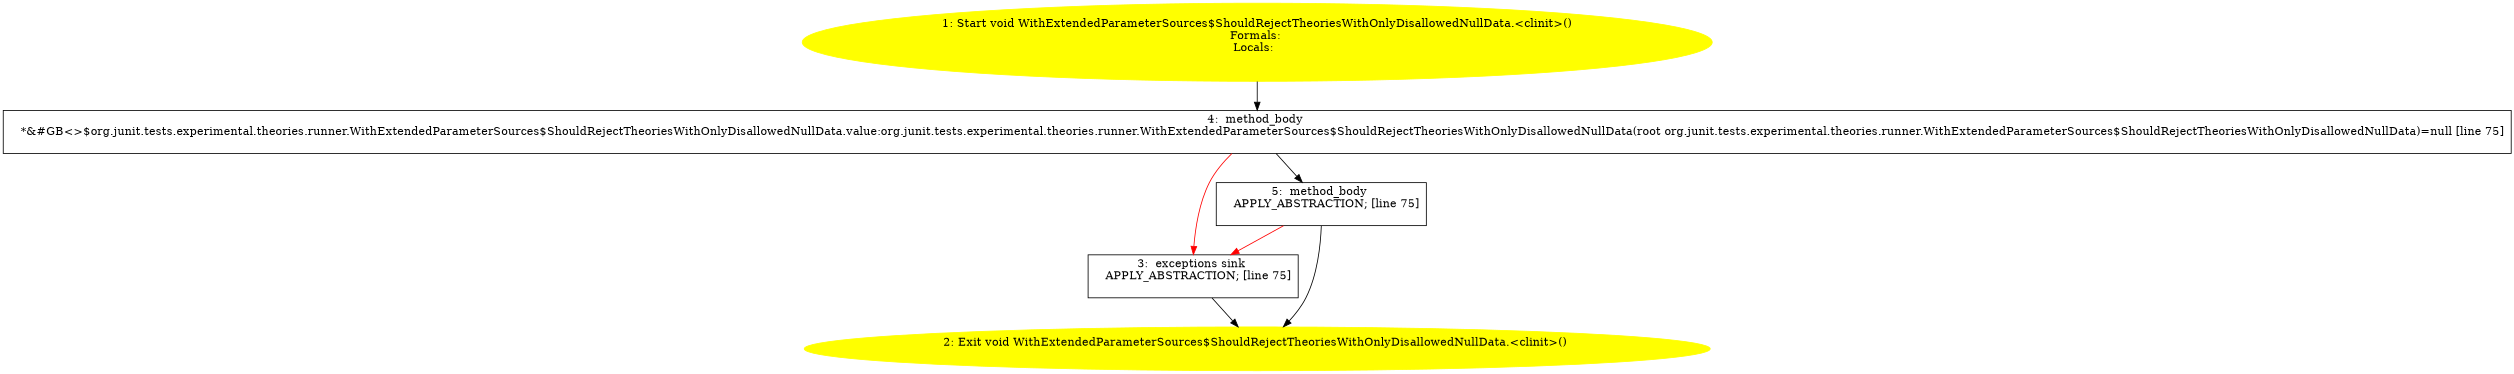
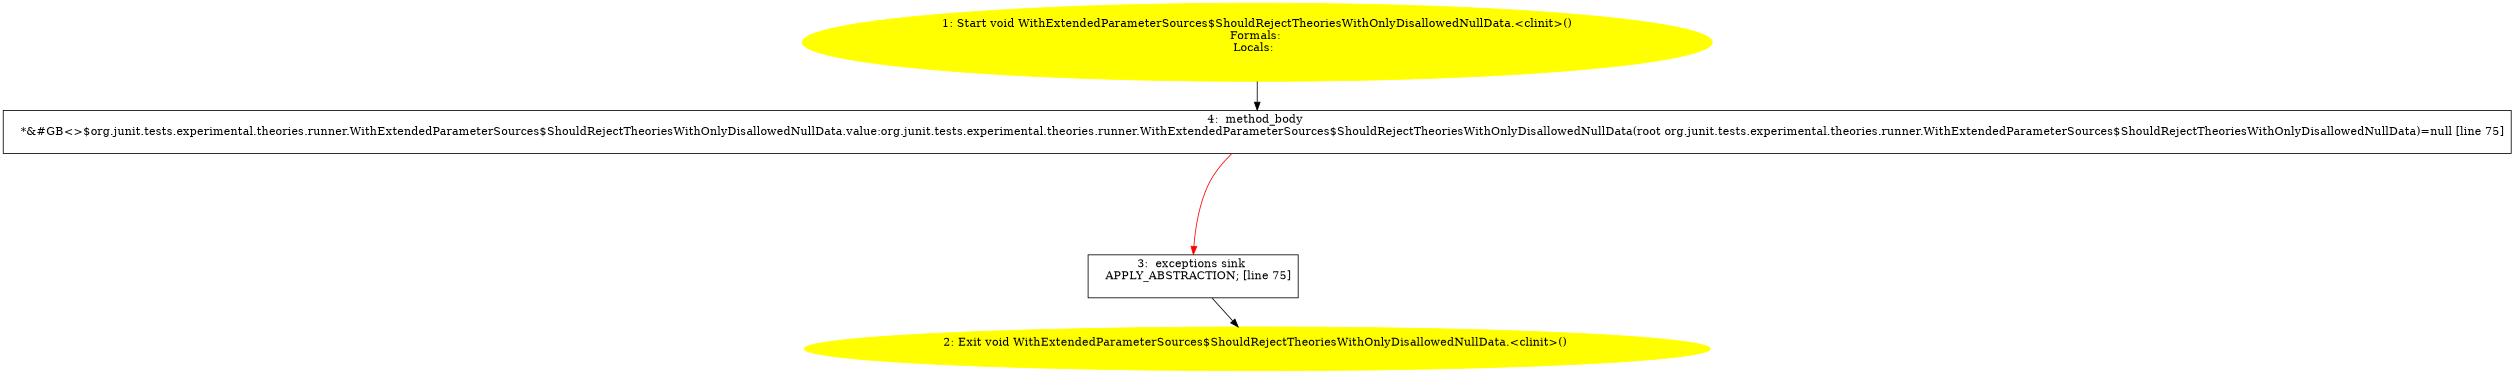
(1321, 204) -> none
